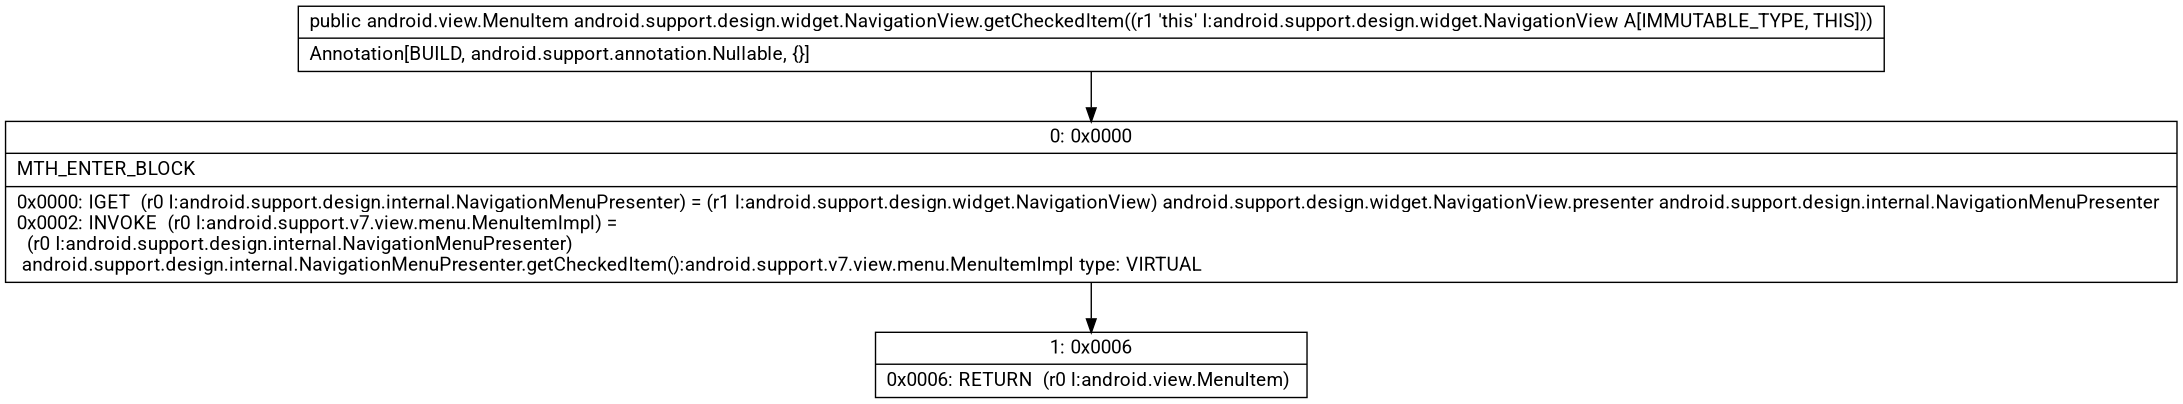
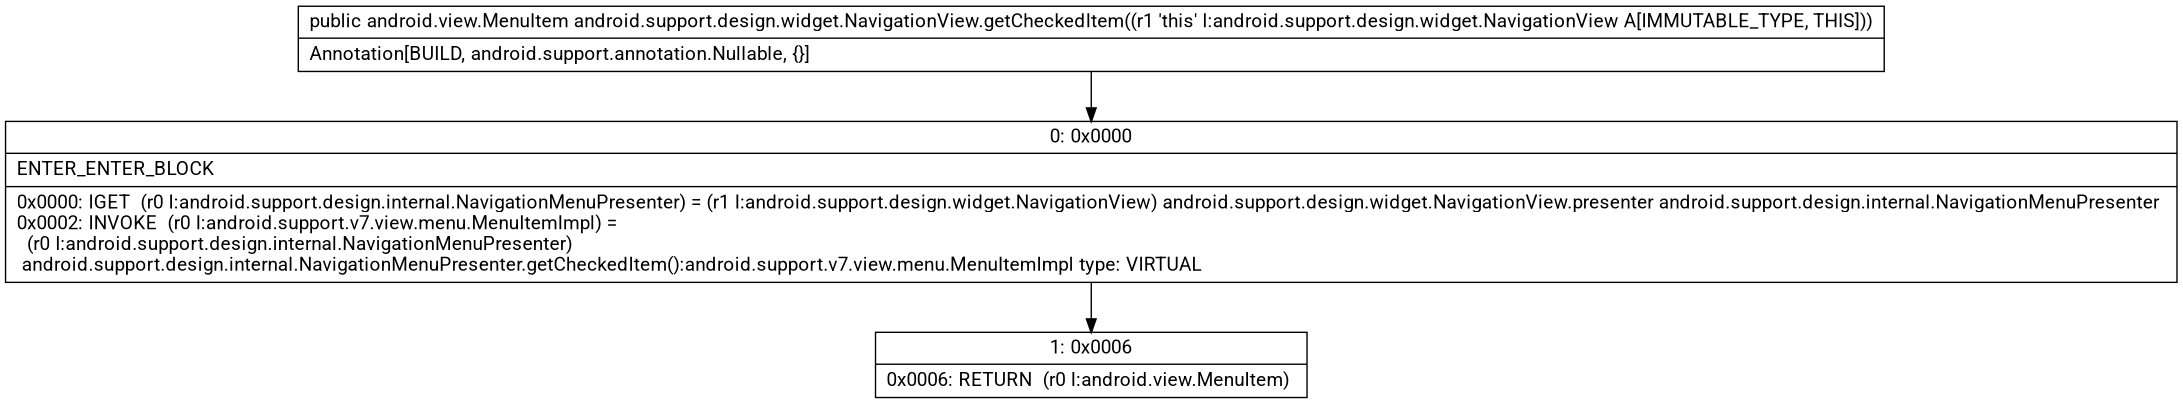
(107, 169) -> (116, 169)
